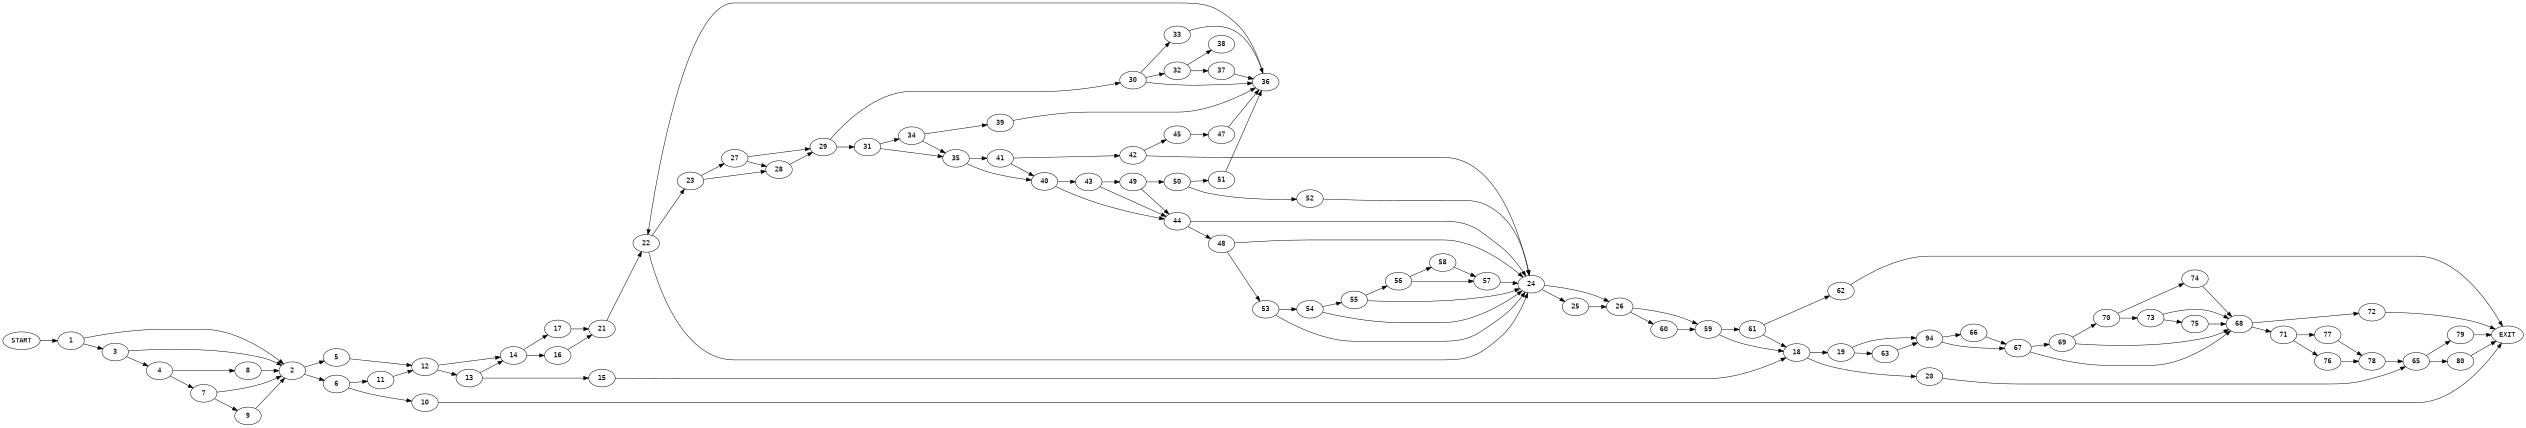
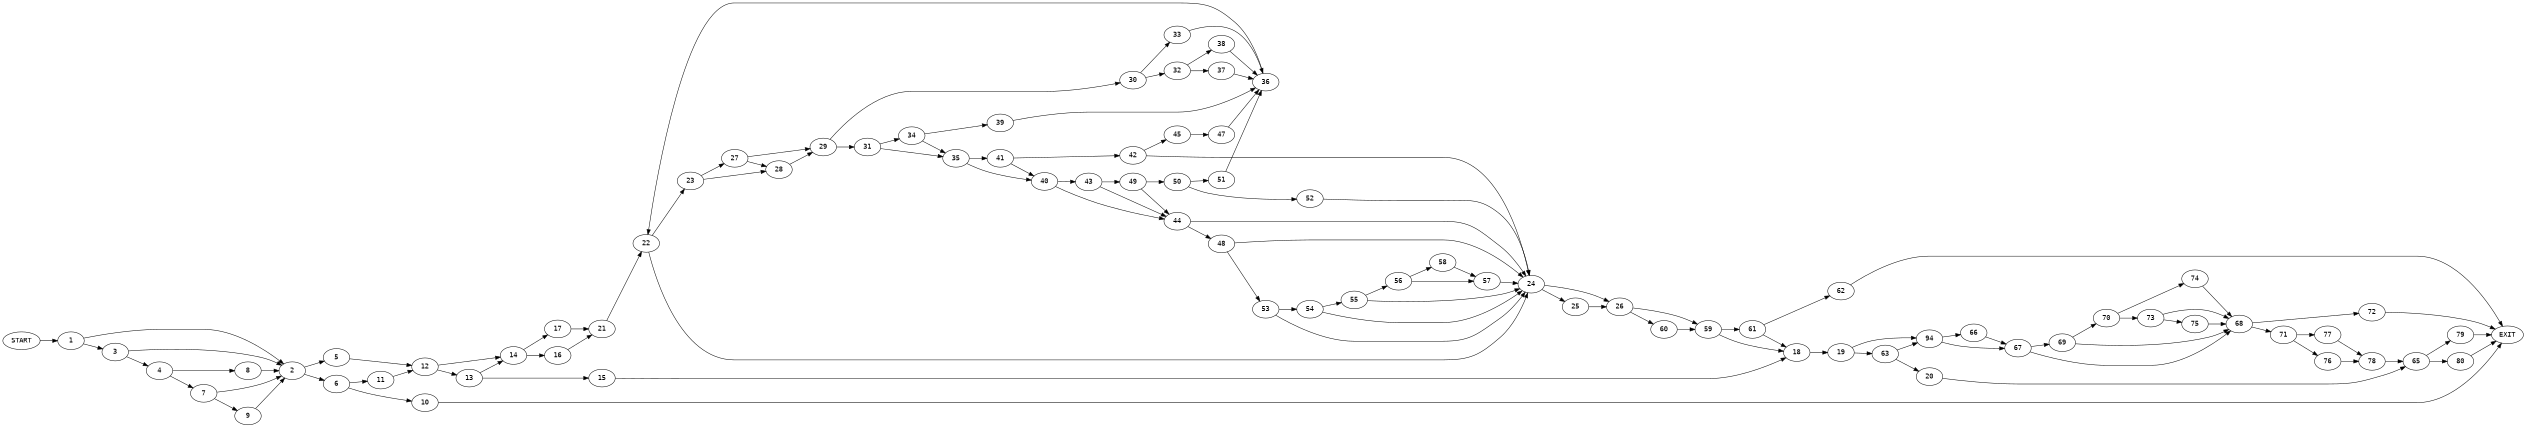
(1197, 85) -> (1242, 62)
(1858, 372) -> (1905, 364)
